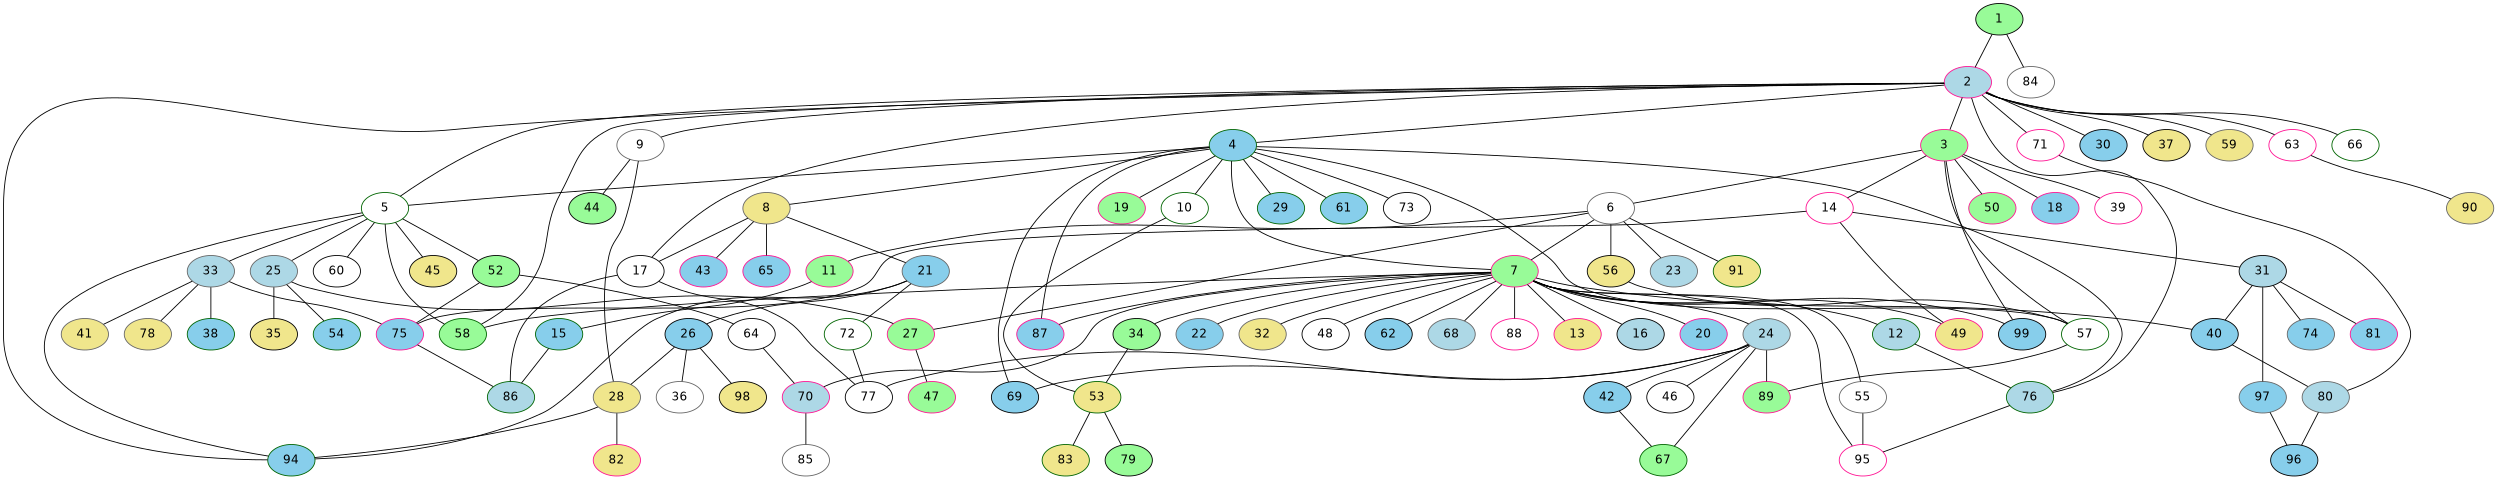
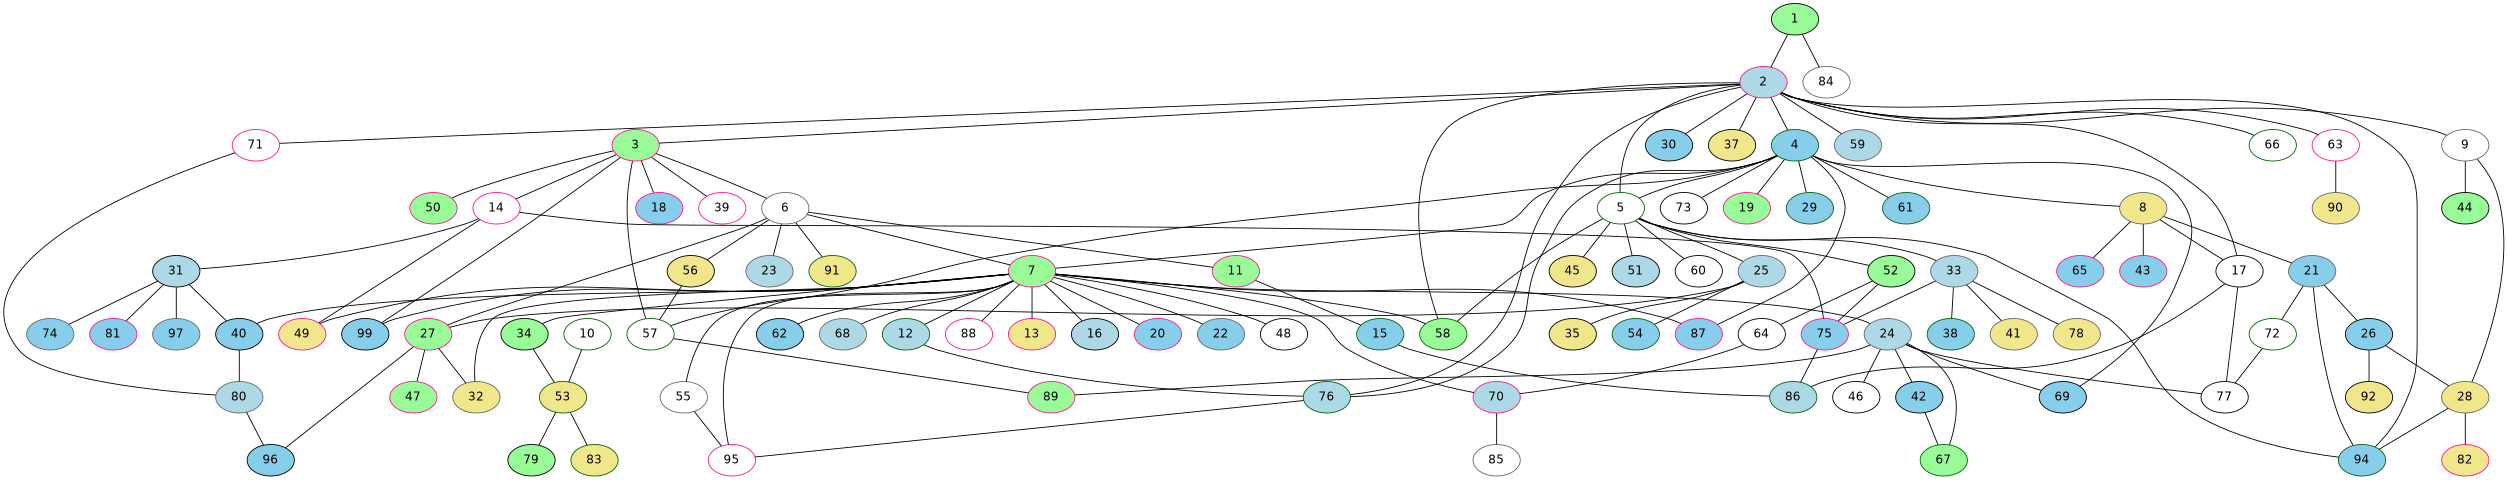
(2230, 145) -> (1858, 145)
(1209, 177) -> none
none -> (1636, 271)
none -> (452, 366)
(680, 397) -> none
(743, 397) -> (2369, 397)
(2279, 429) -> (349, 397)
